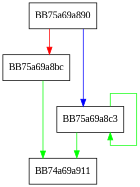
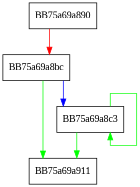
(83, 64) -> (63, 90)
(63, 171) -> (63, 171)
